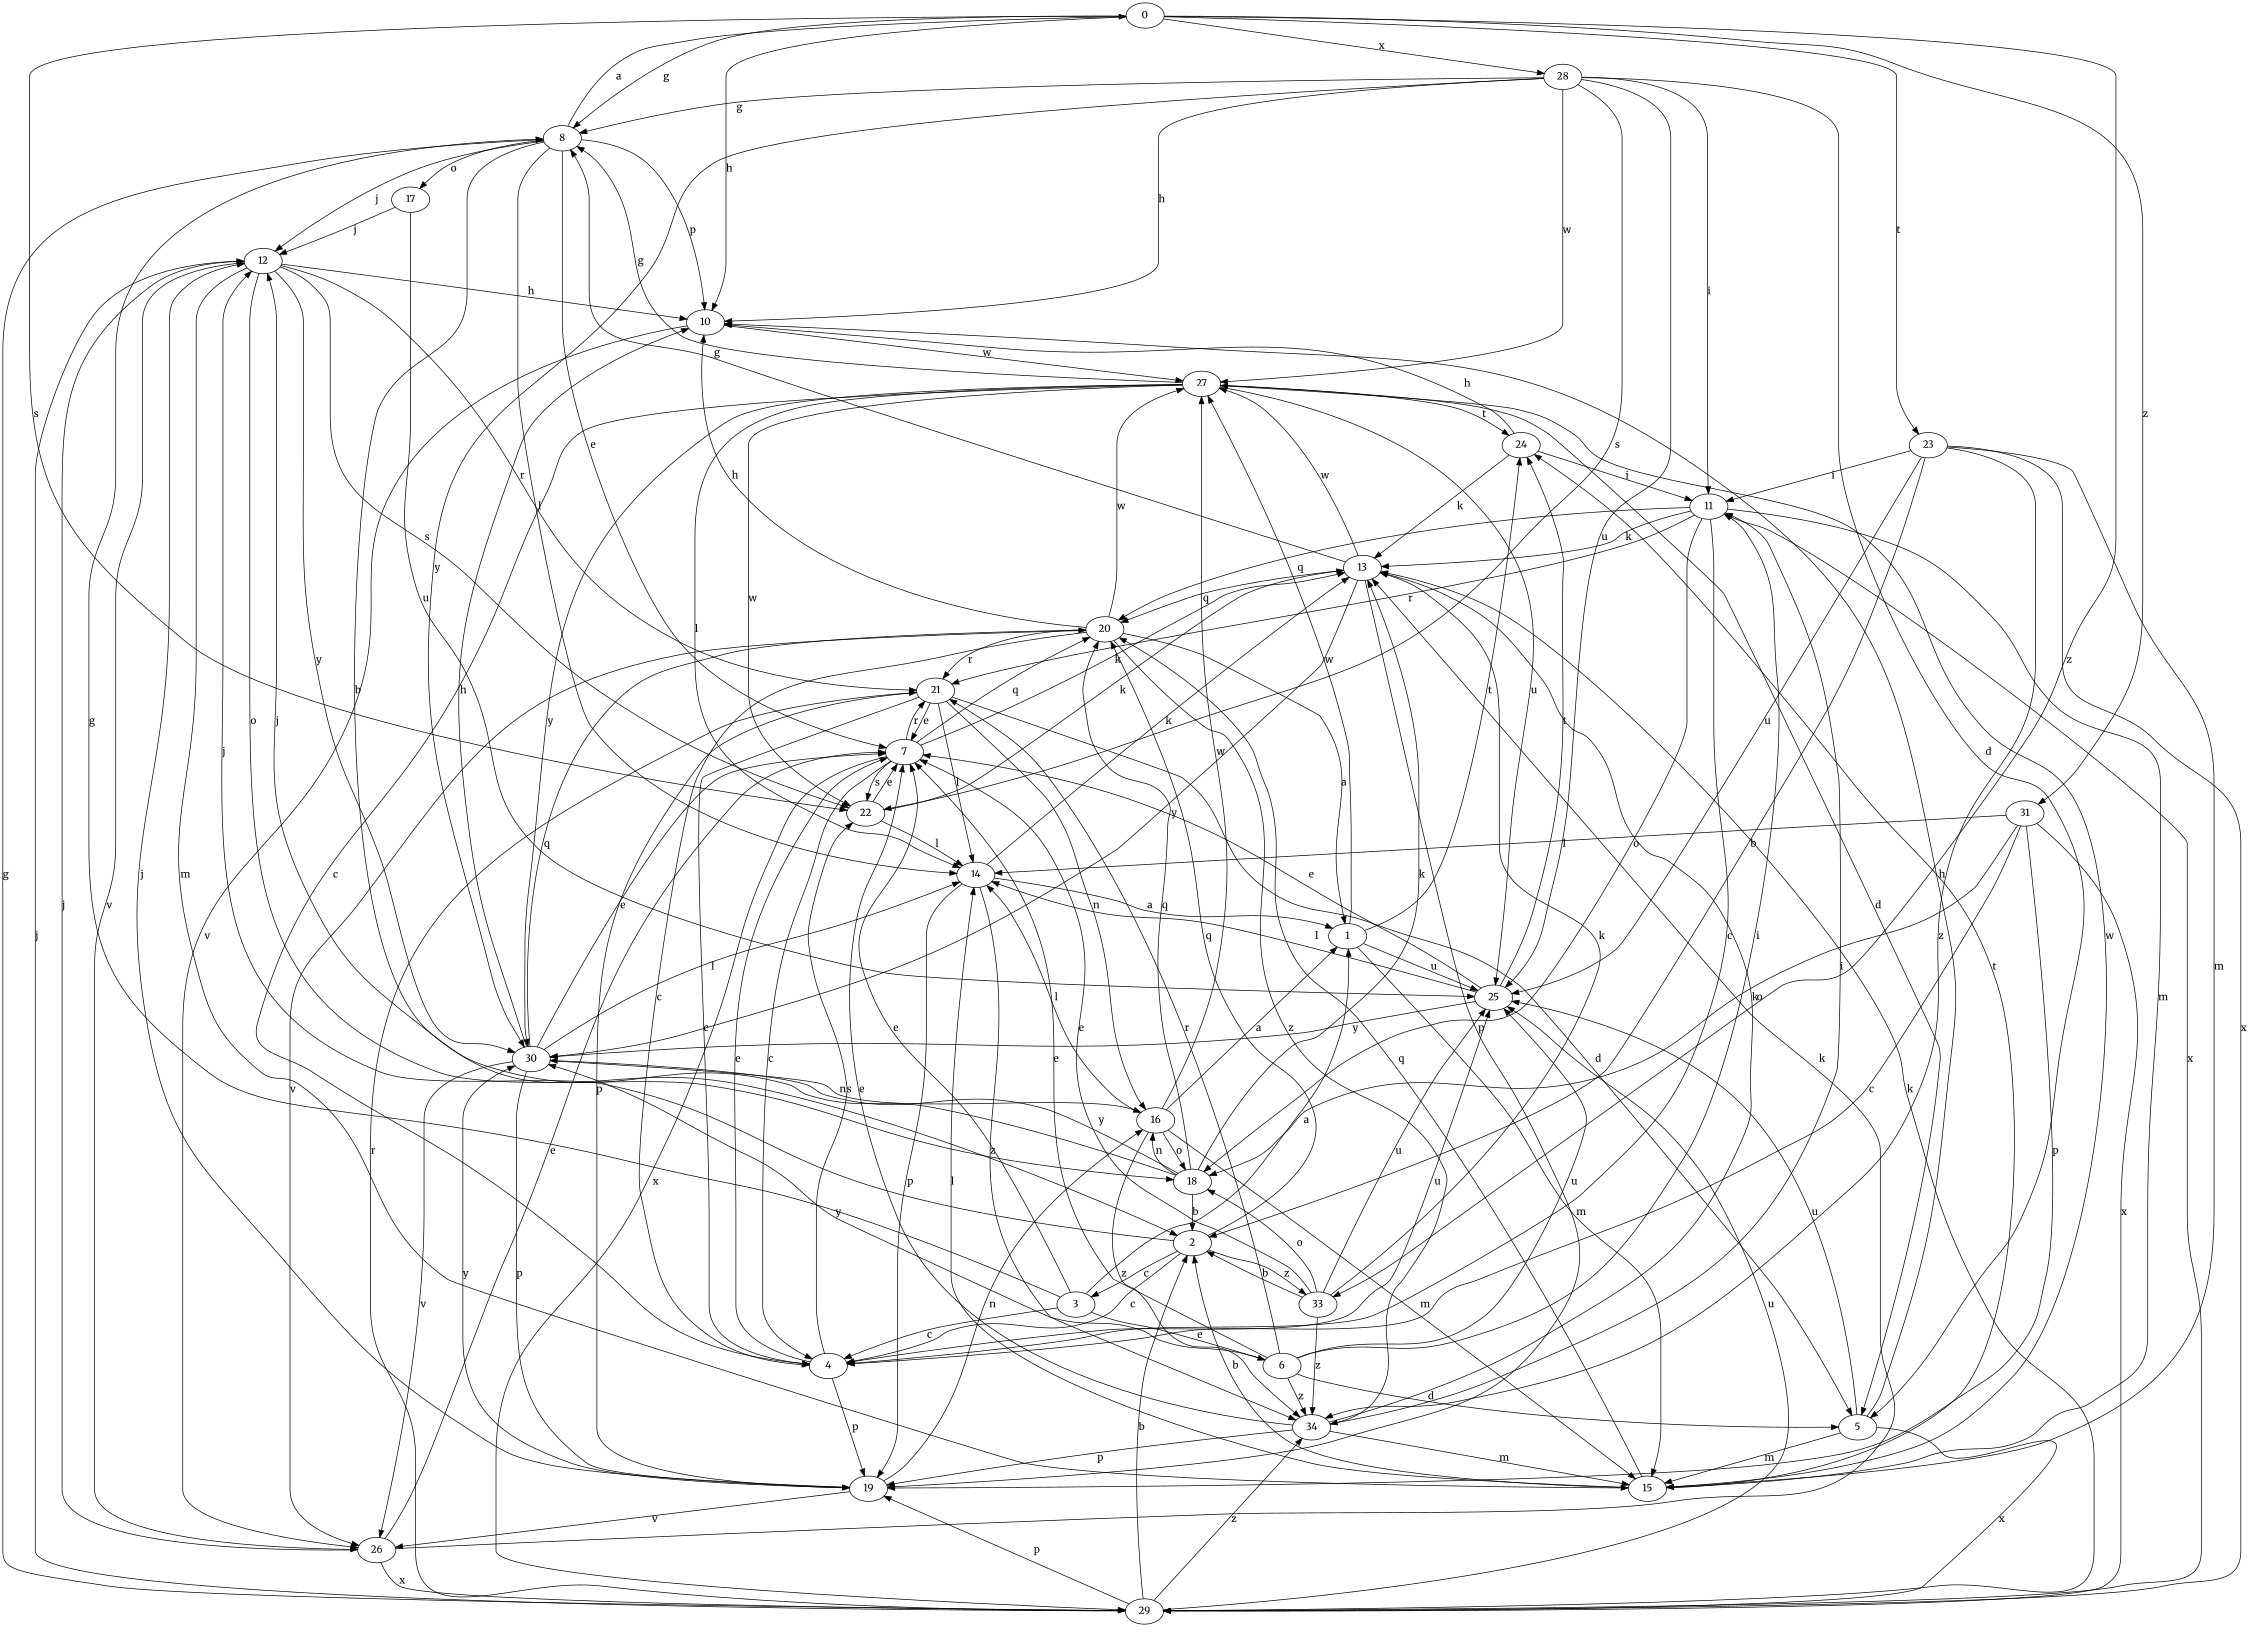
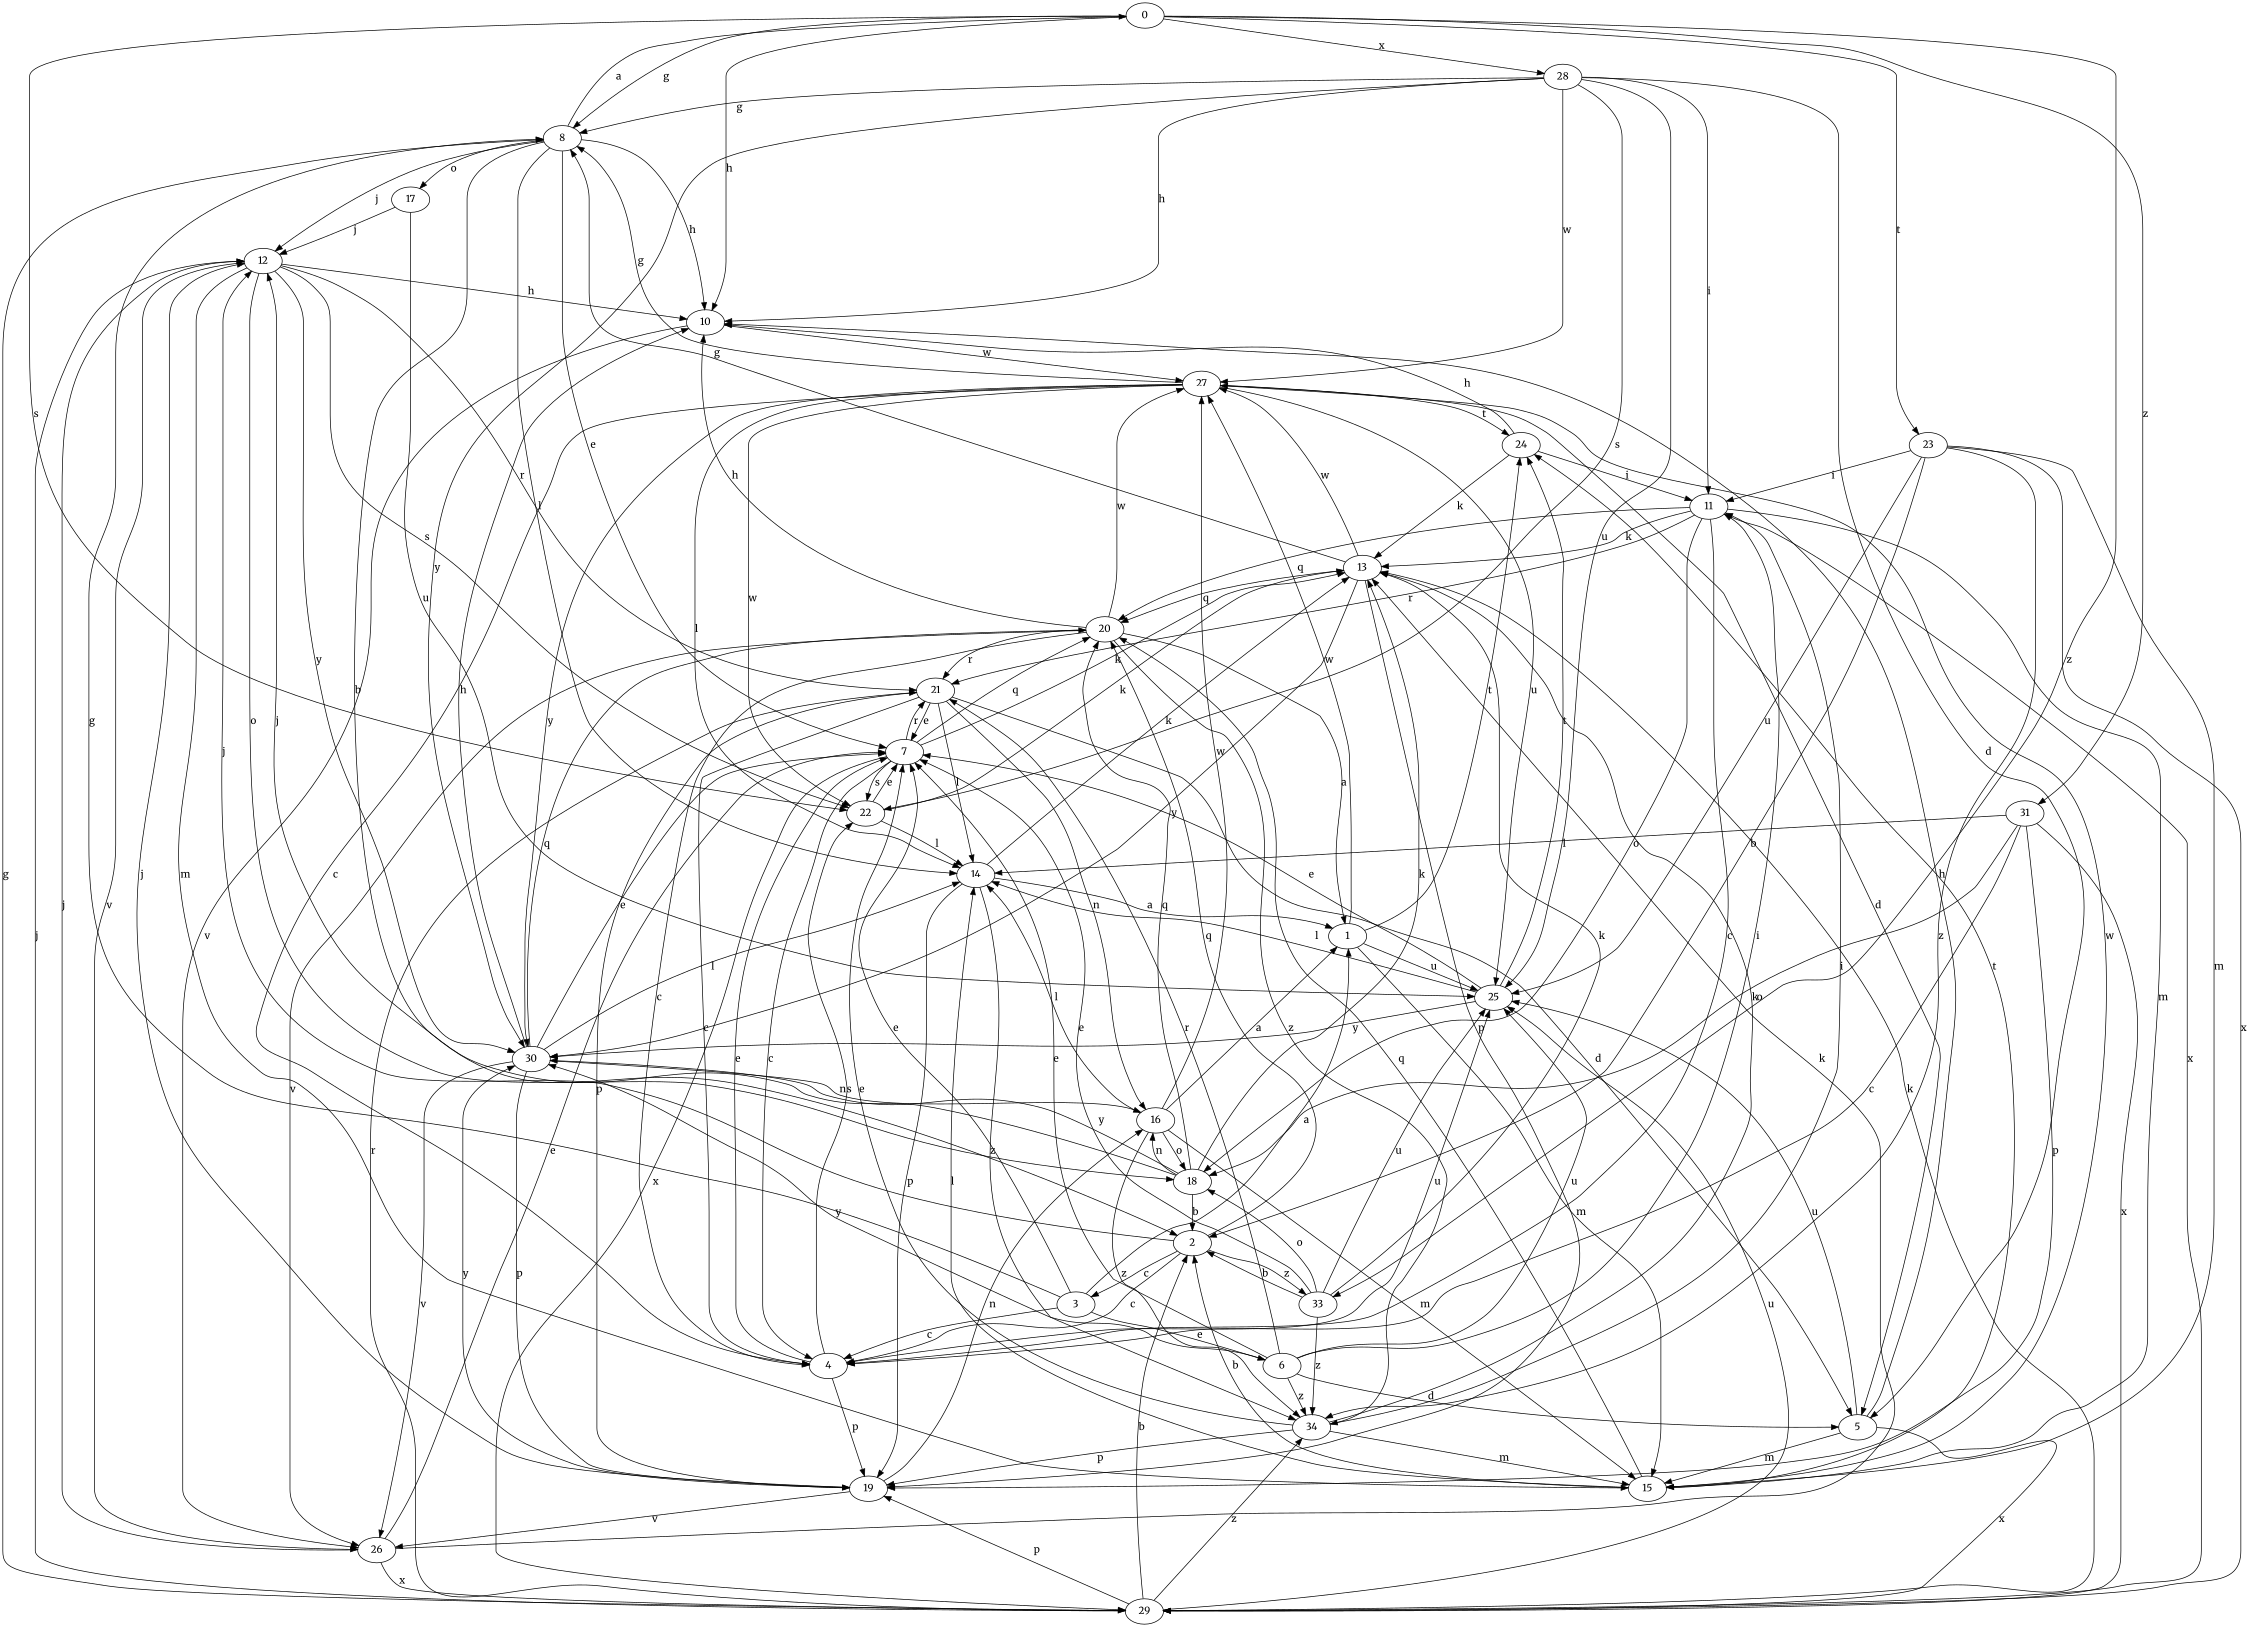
(693, 230) -> (693, 230)
